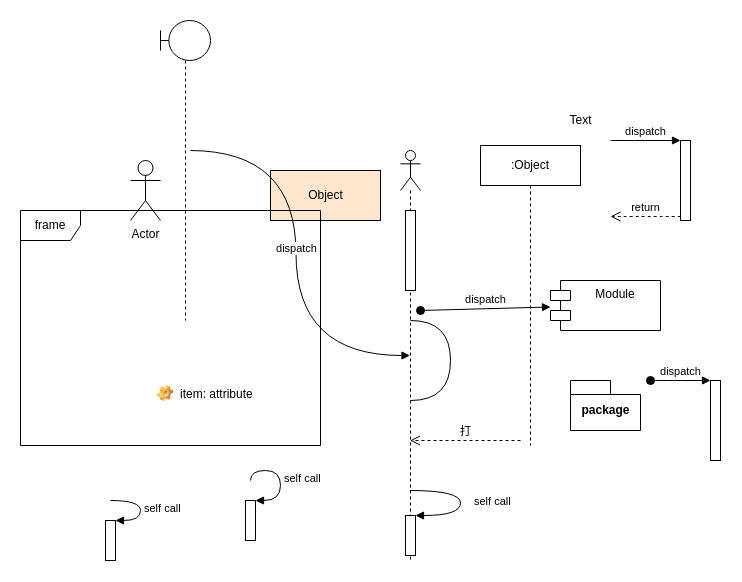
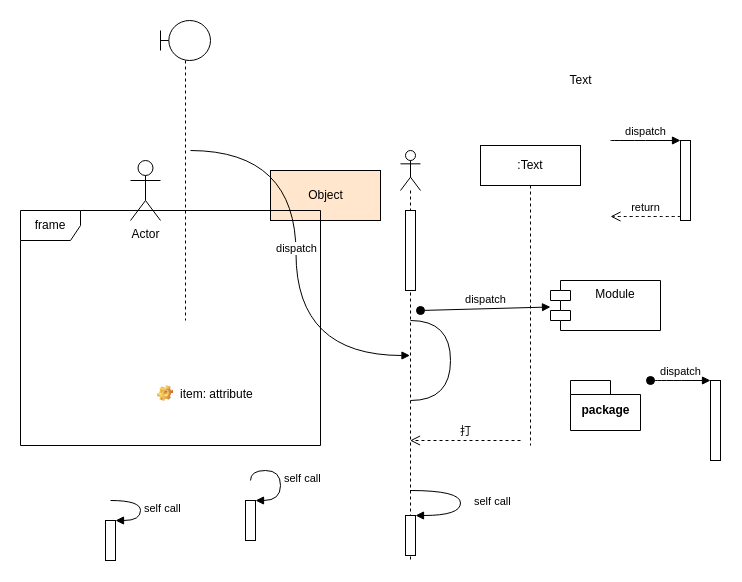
(581, 121) -> (581, 81)
(531, 166) -> (531, 166)
